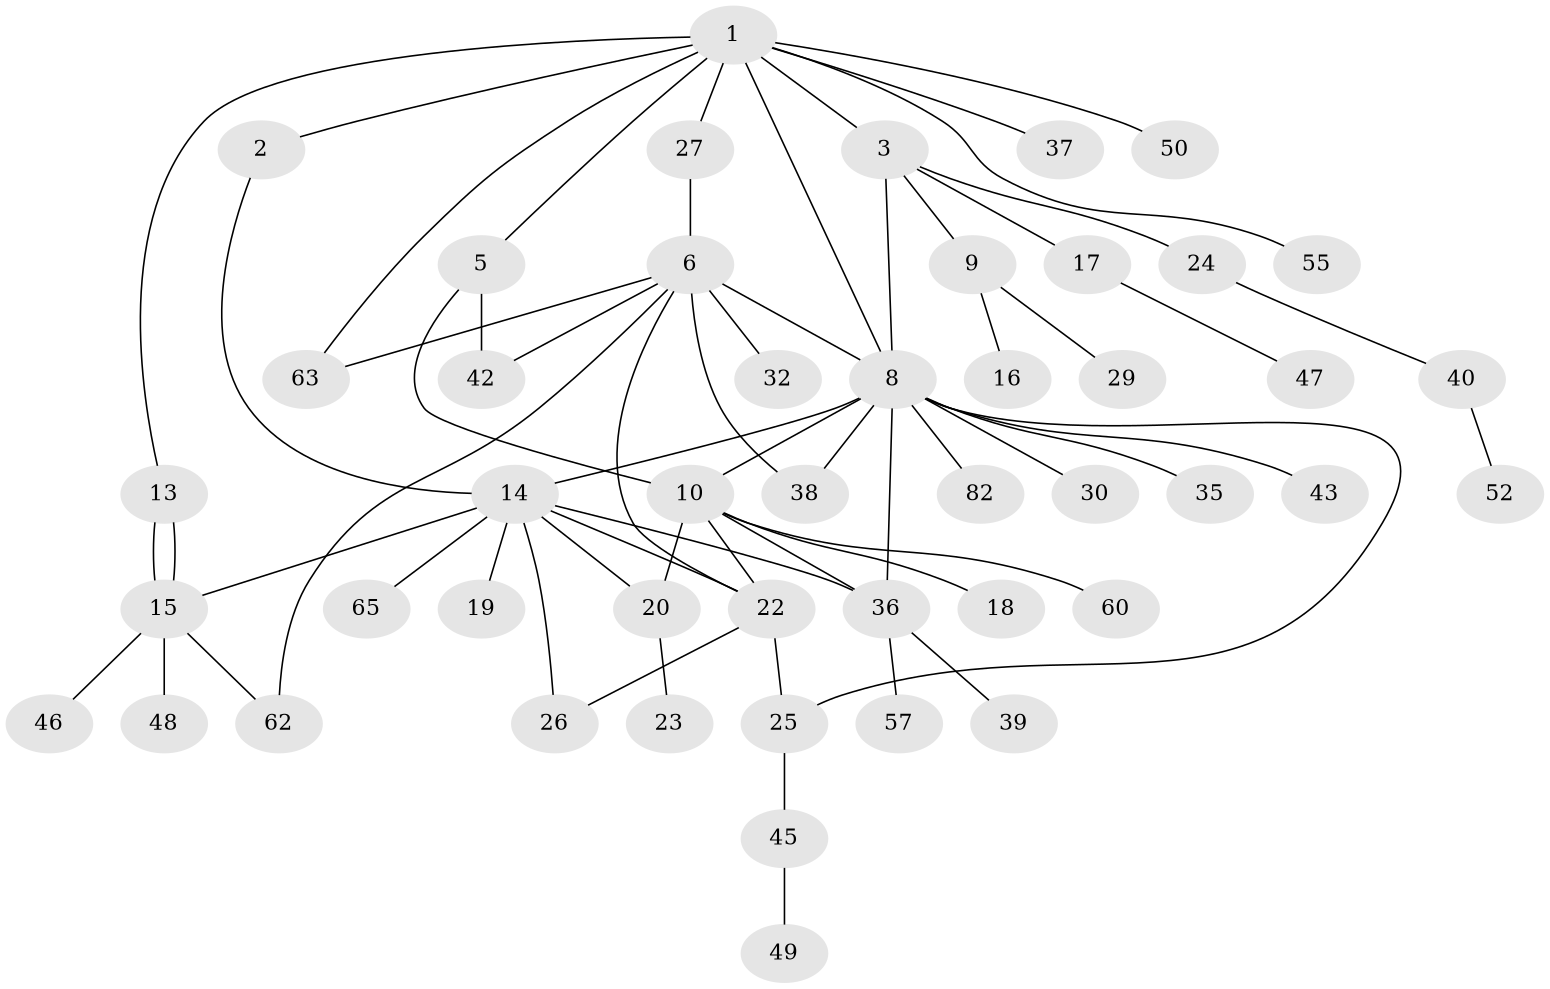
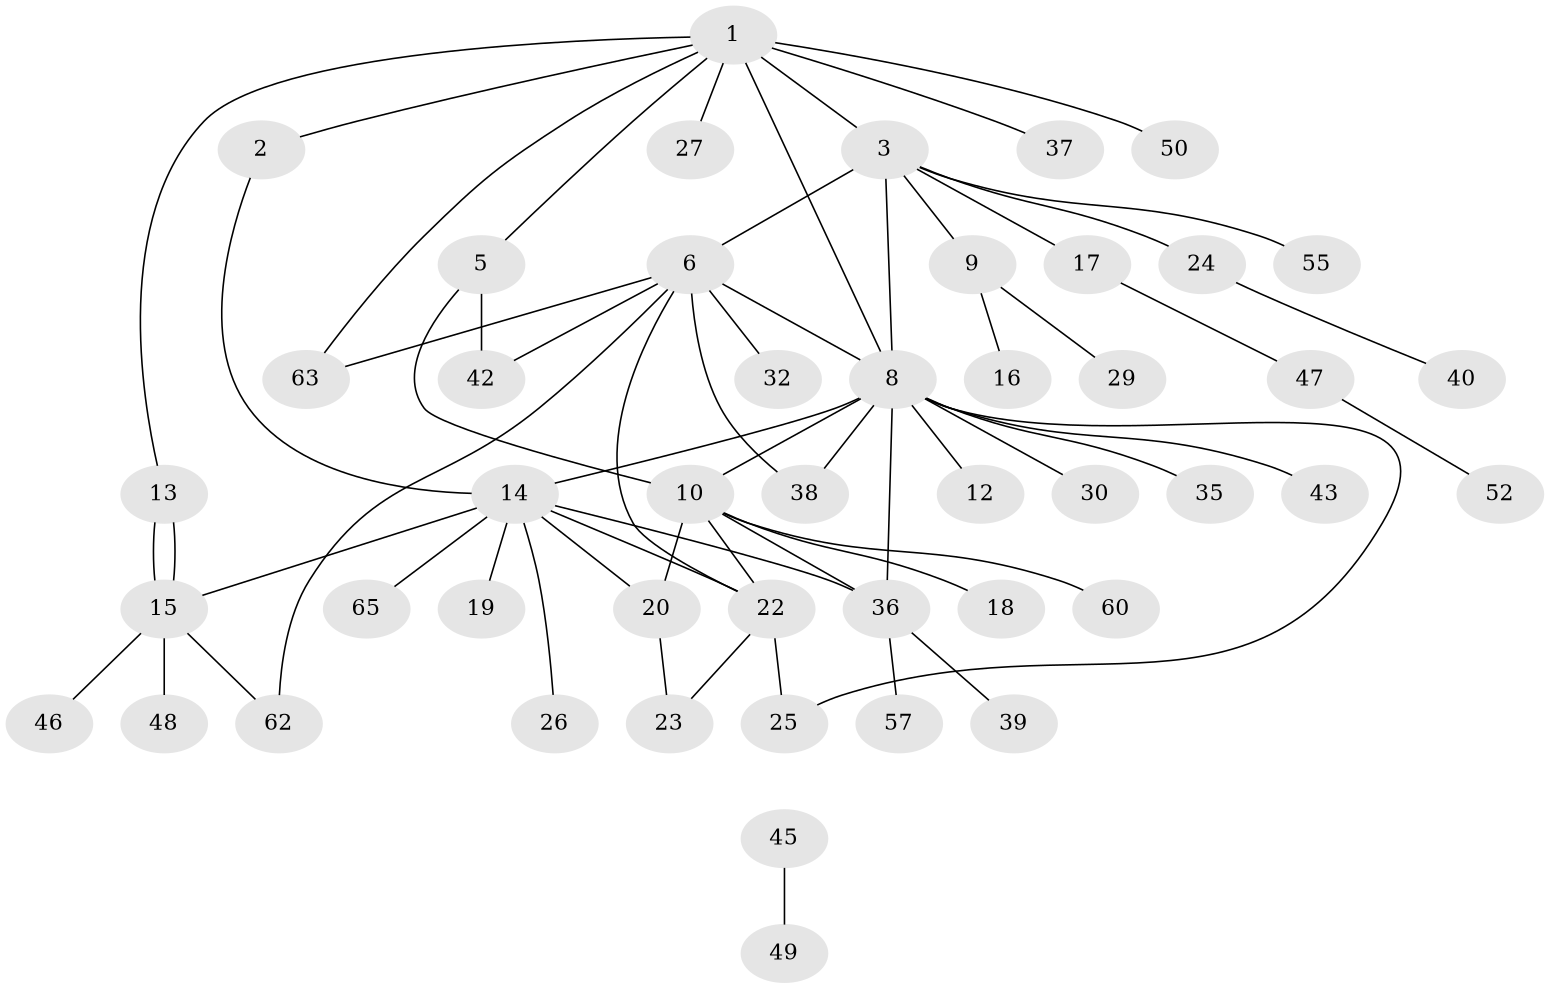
(1013, 183) -> (1102, 206)
(690, 207) -> (788, 207)
(1481, 437) -> (1405, 437)
(981, 494) -> (981, 494)
(675, 661) -> (721, 666)
(784, 781) -> none
